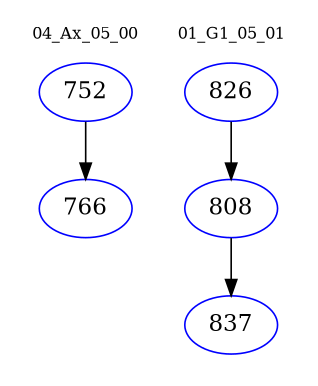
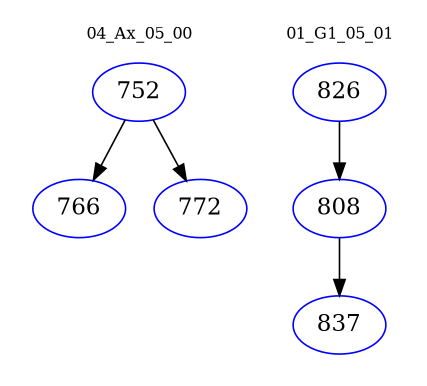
none -> (200, 209)
